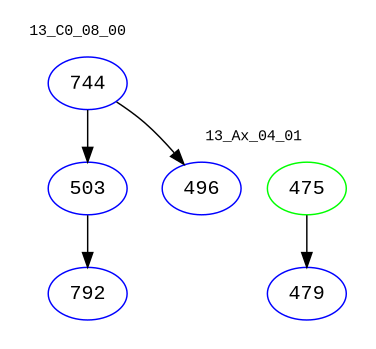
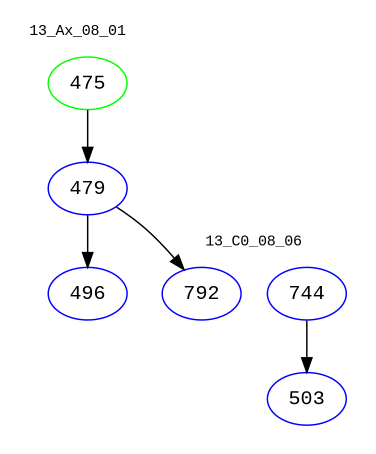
(78, 31) -> (254, 242)
(160, 137) -> (88, 234)
(254, 137) -> (78, 31)
(88, 234) -> (160, 242)
